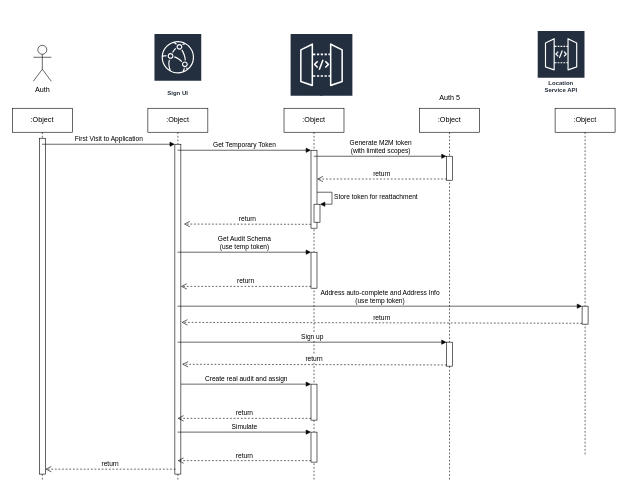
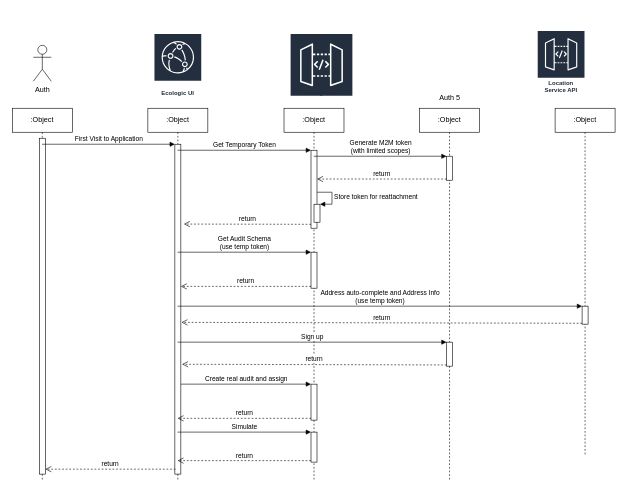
(178, 93) -> (178, 93)
